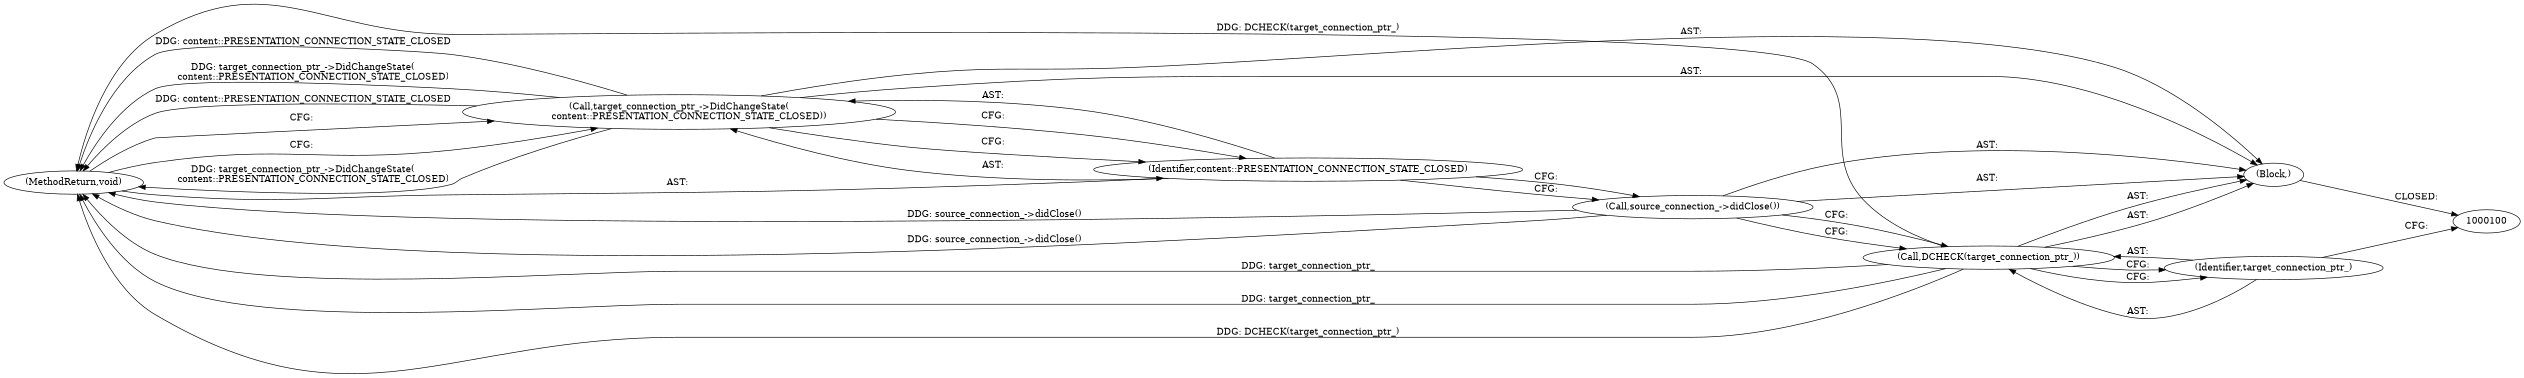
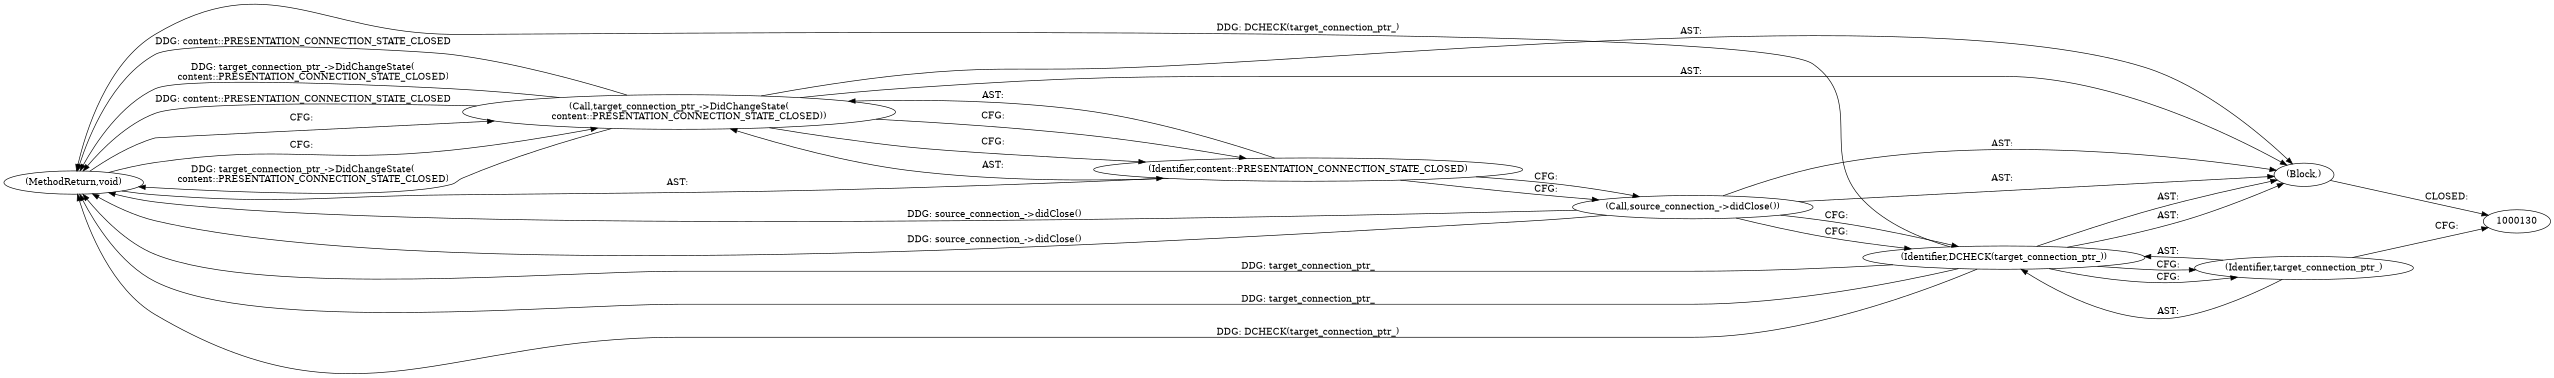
(2487, 221) -> (2517, 221)
(1989, 258) -> (2004, 258)
